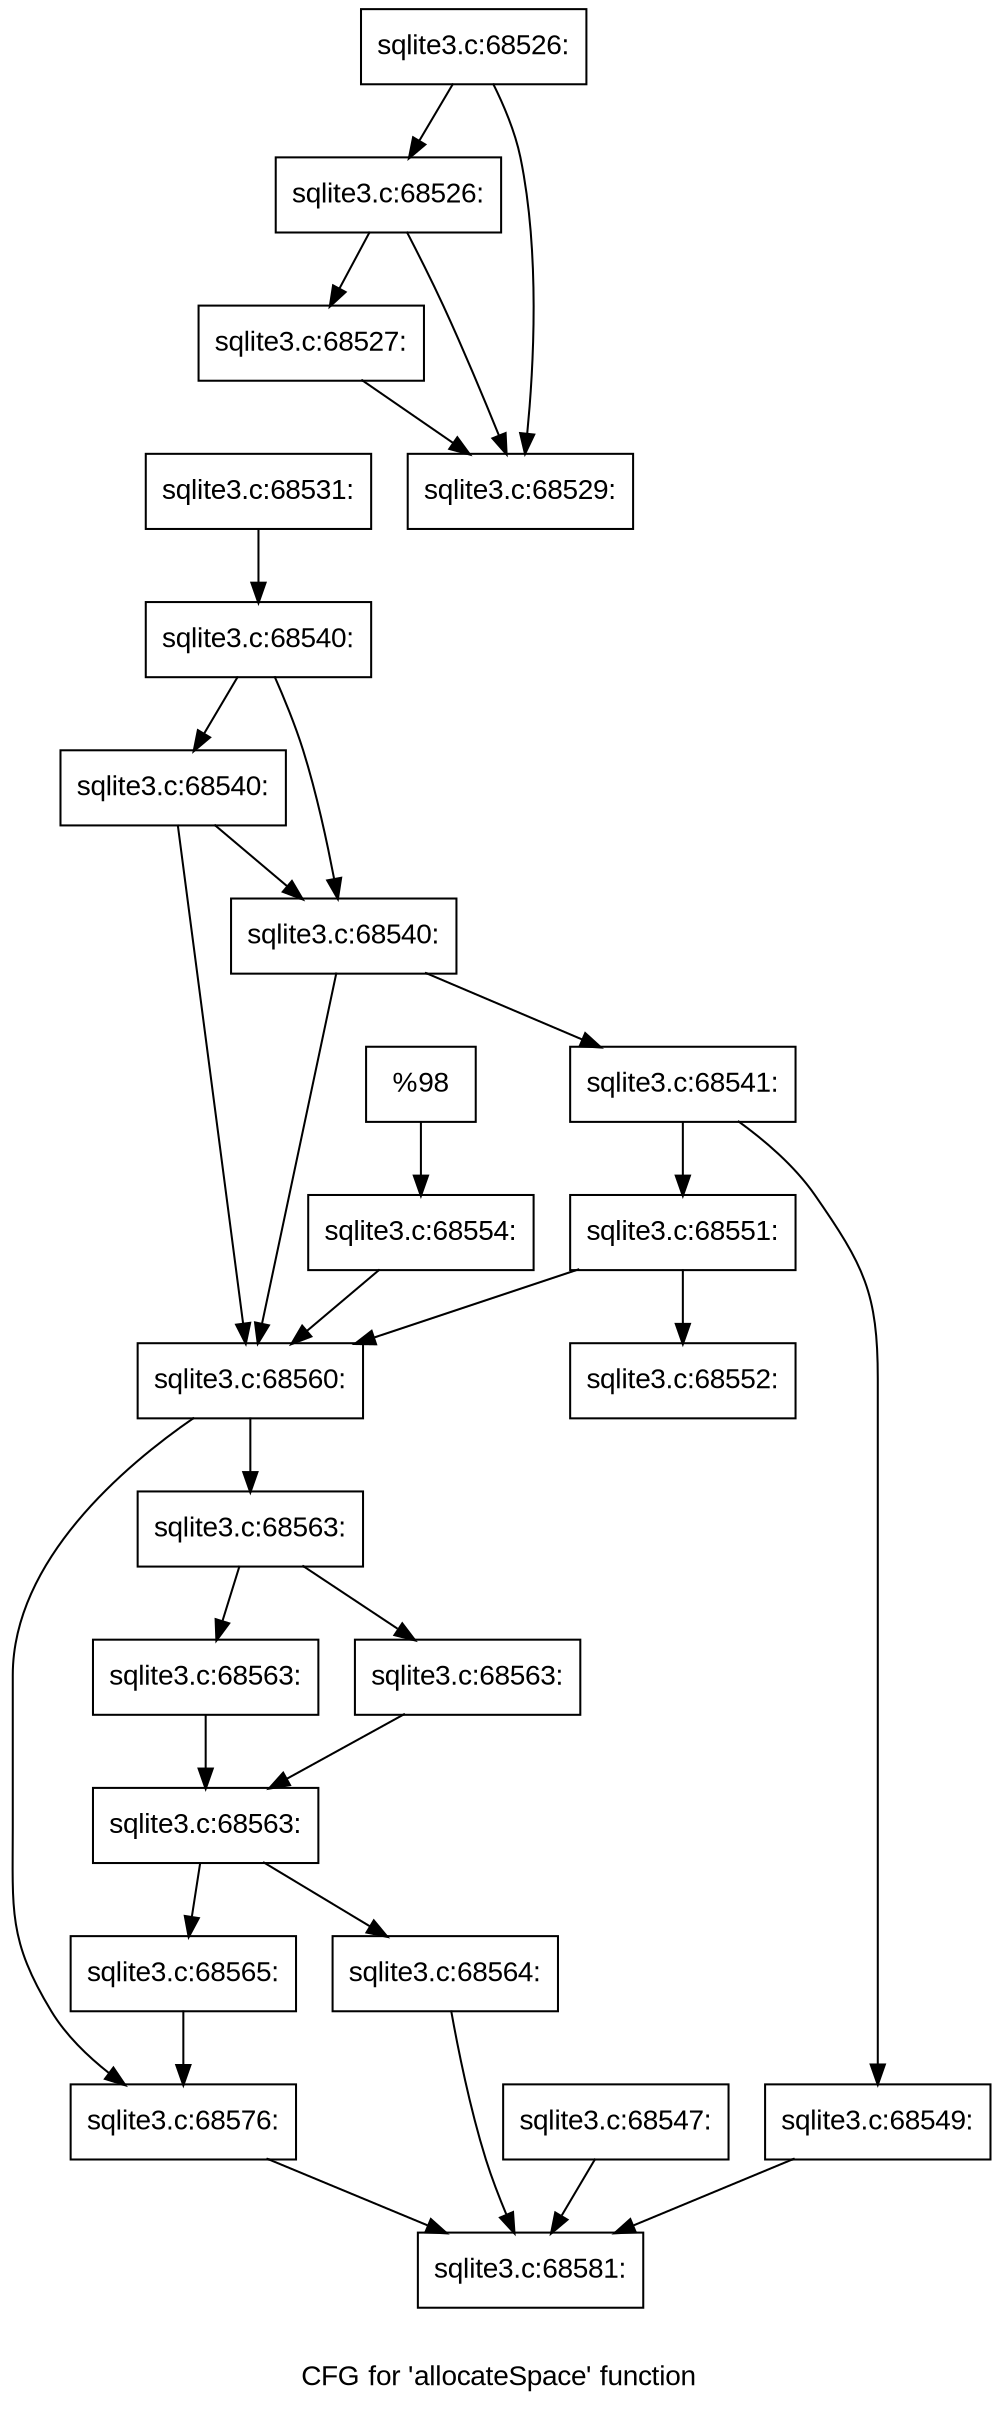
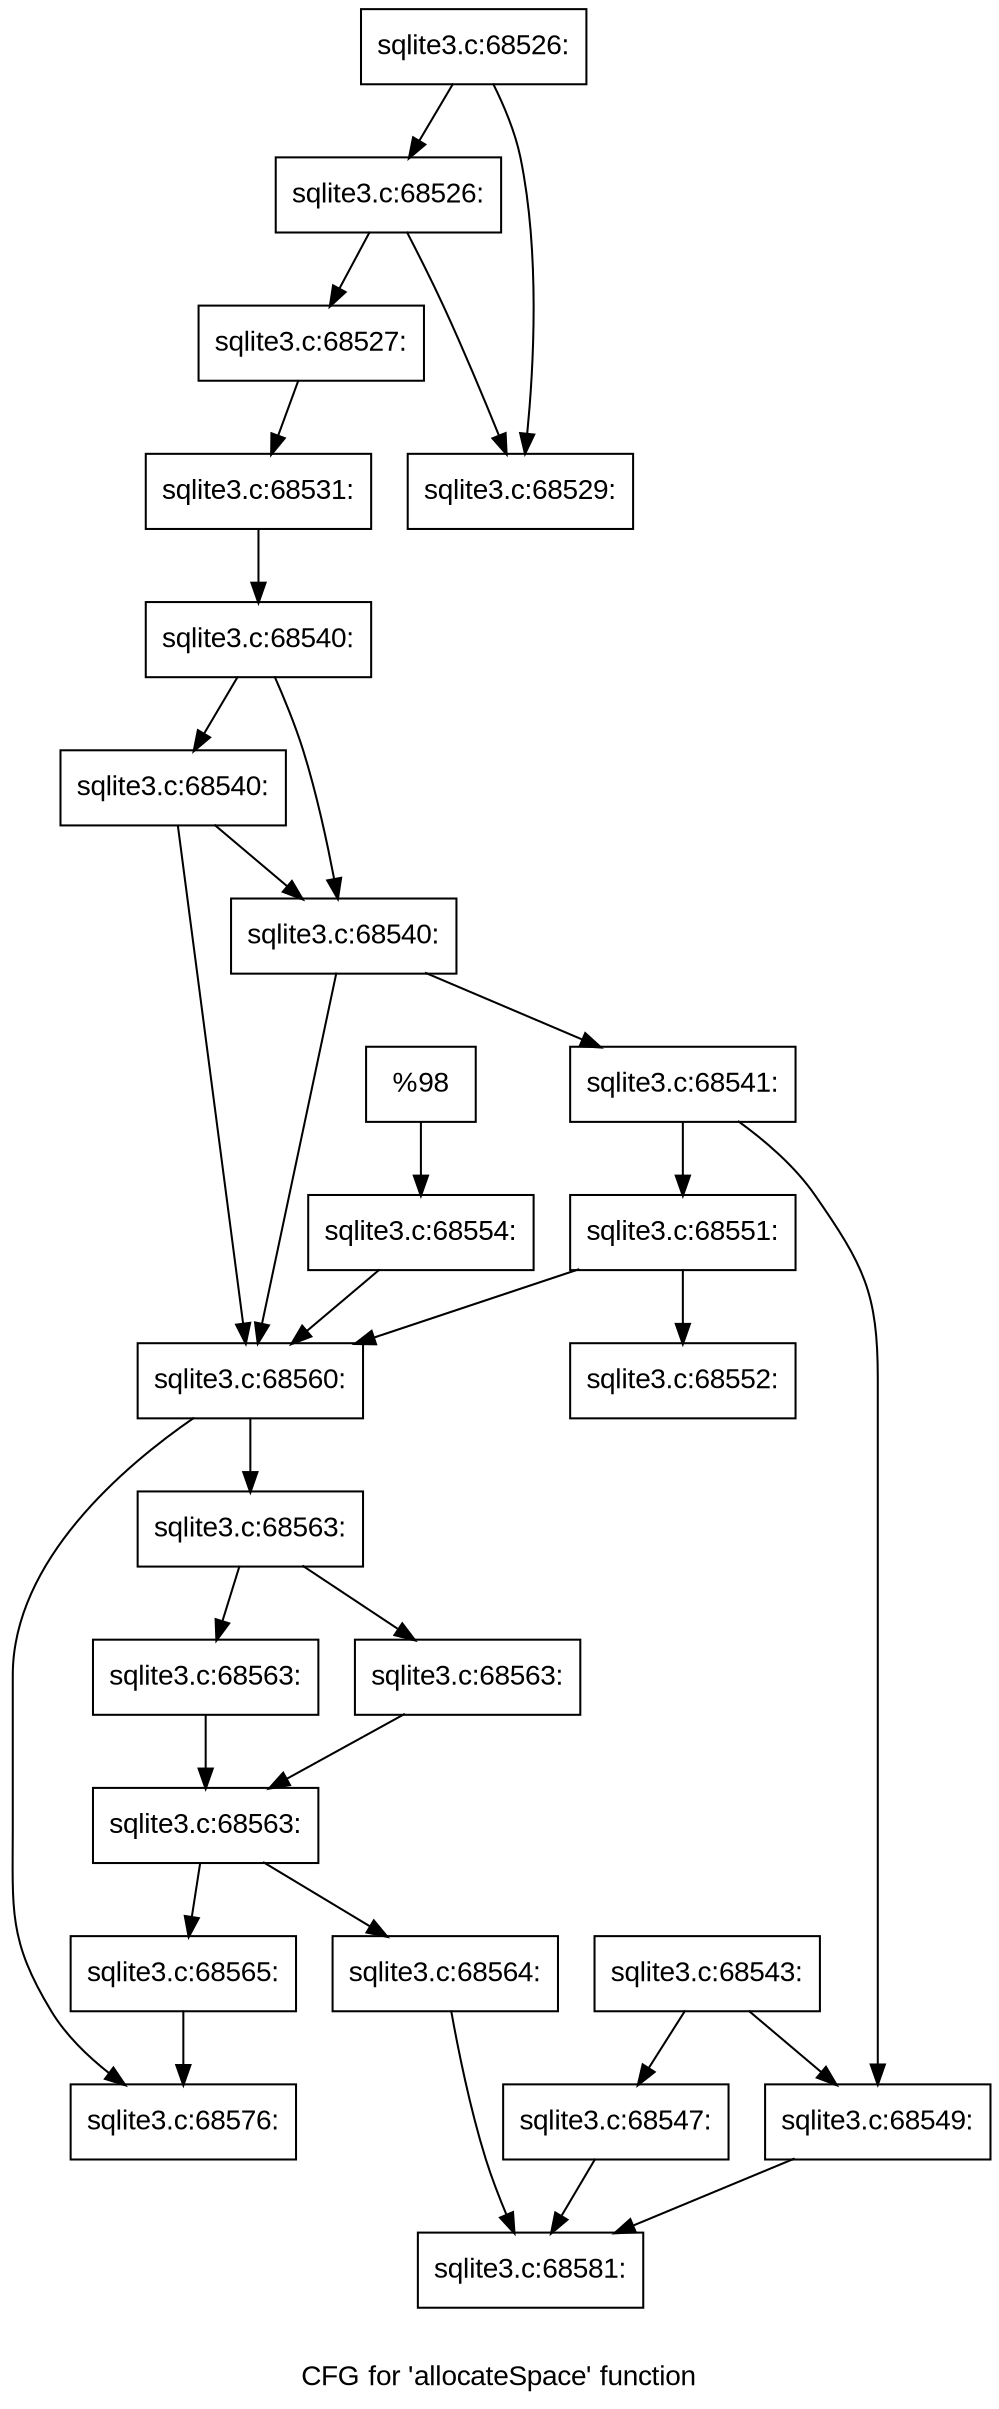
(407, 411) -> (288, 408)
none -> (707, 1974)
(347, 2192) -> none
